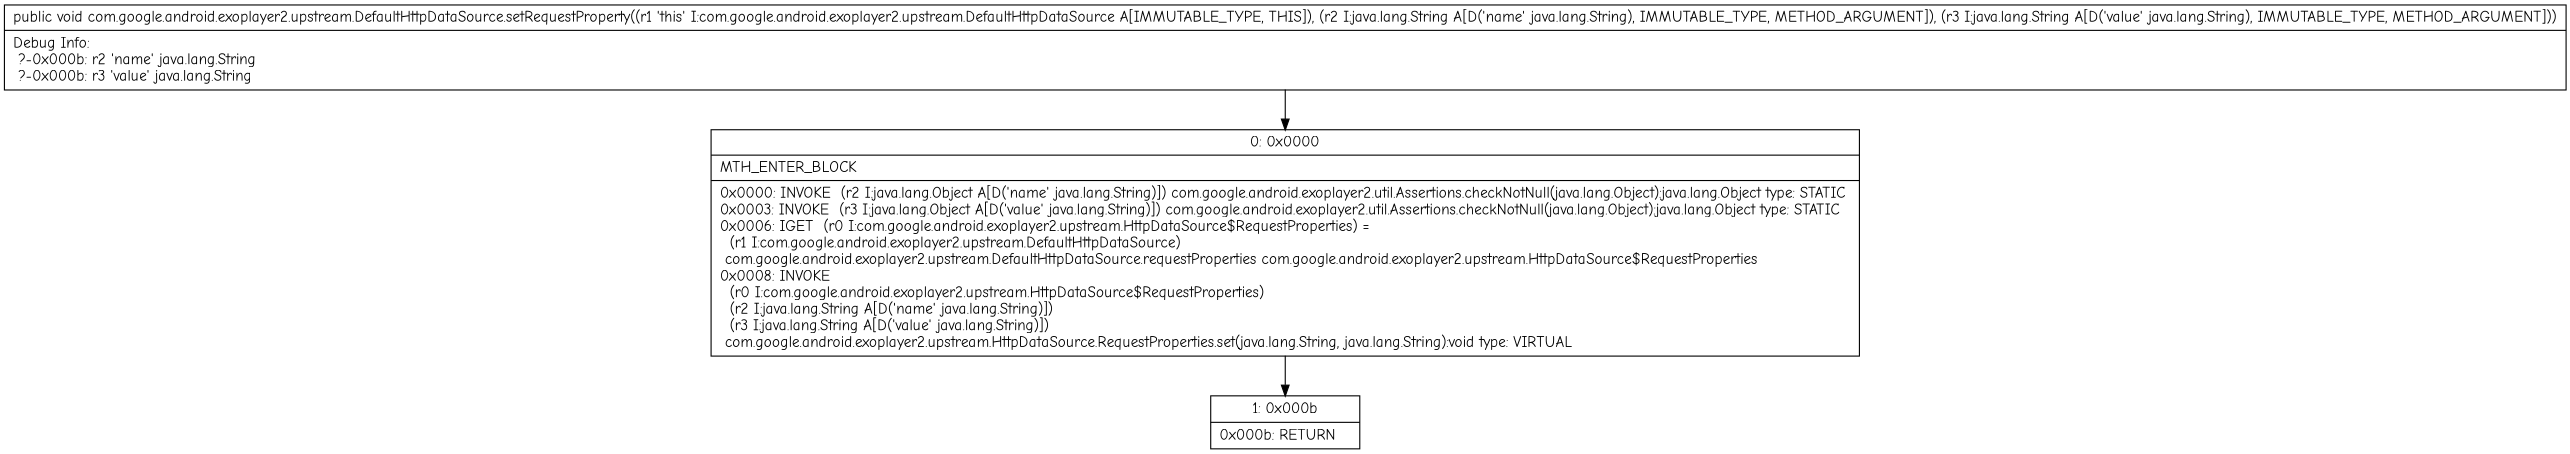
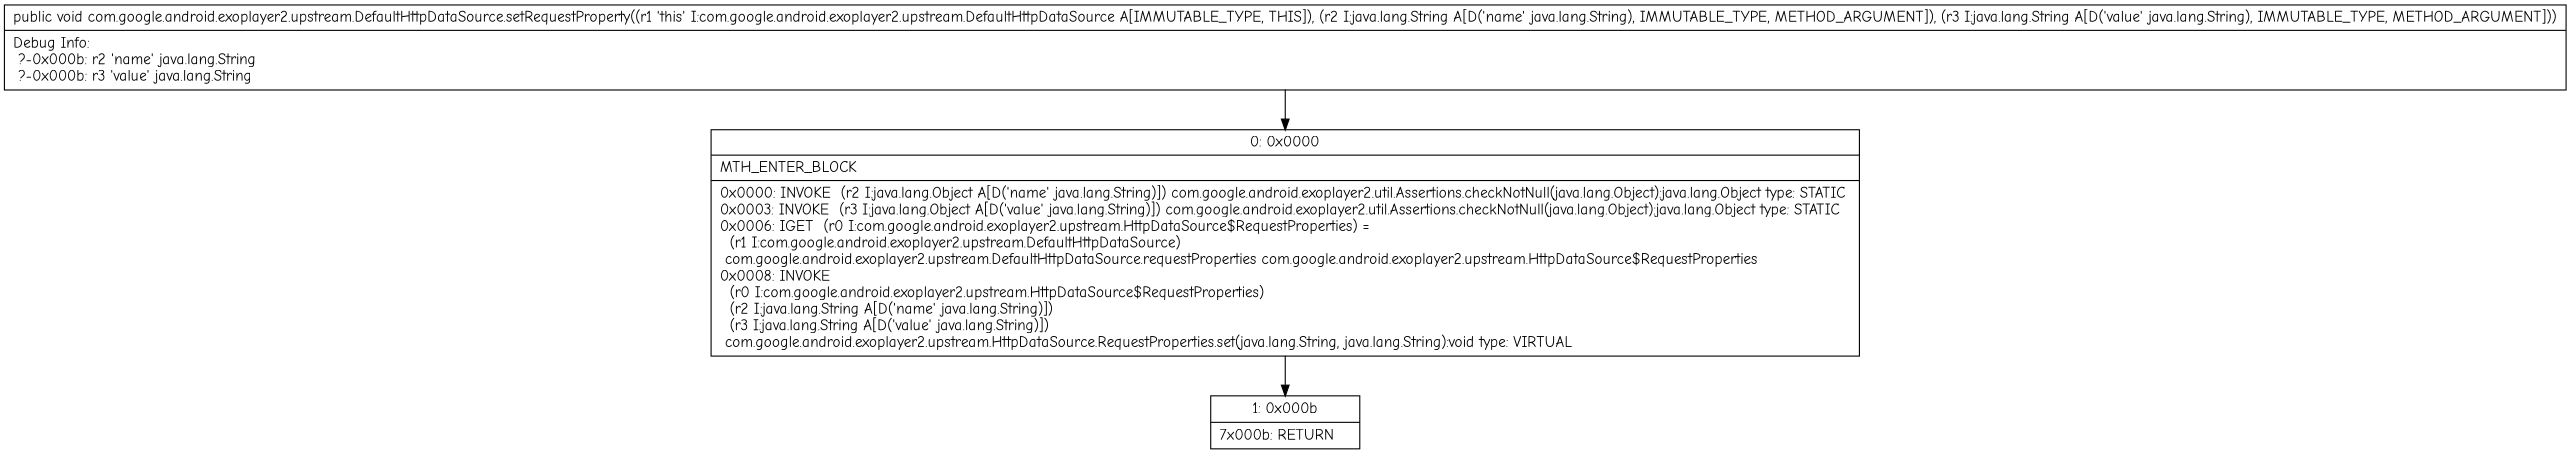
(1285, 435) -> (1285, 435)
